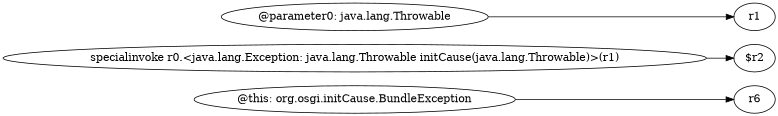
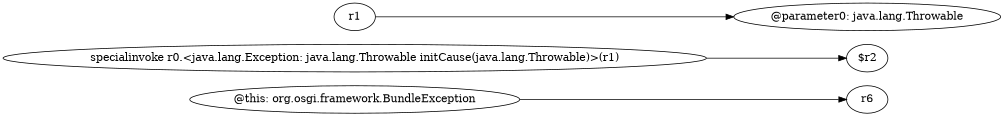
(607, 17) -> (551, 17)
(355, 99) -> (355, 99)
